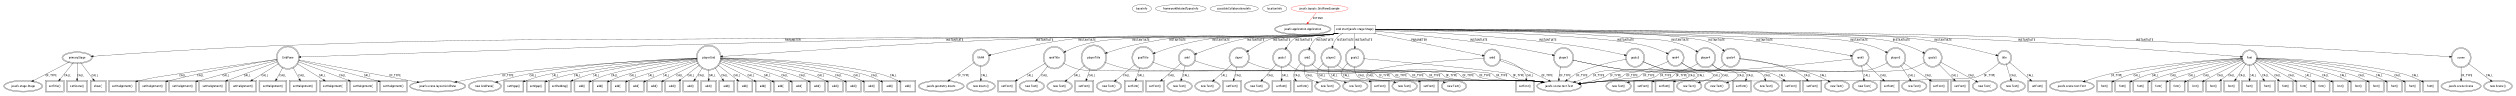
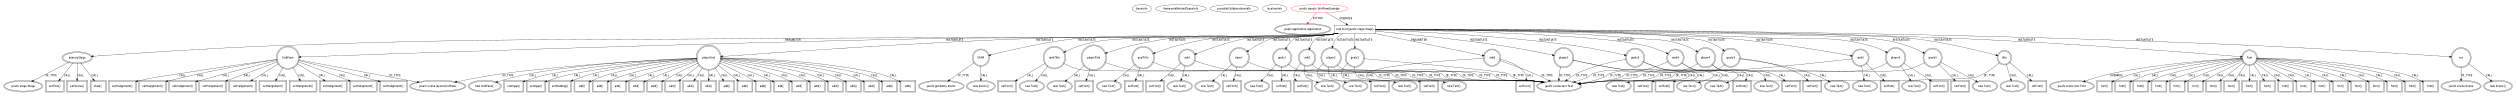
none -> (1336, 18)
(2461, 58) -> (2461, 58)
(2117, 75) -> (2117, 75)
